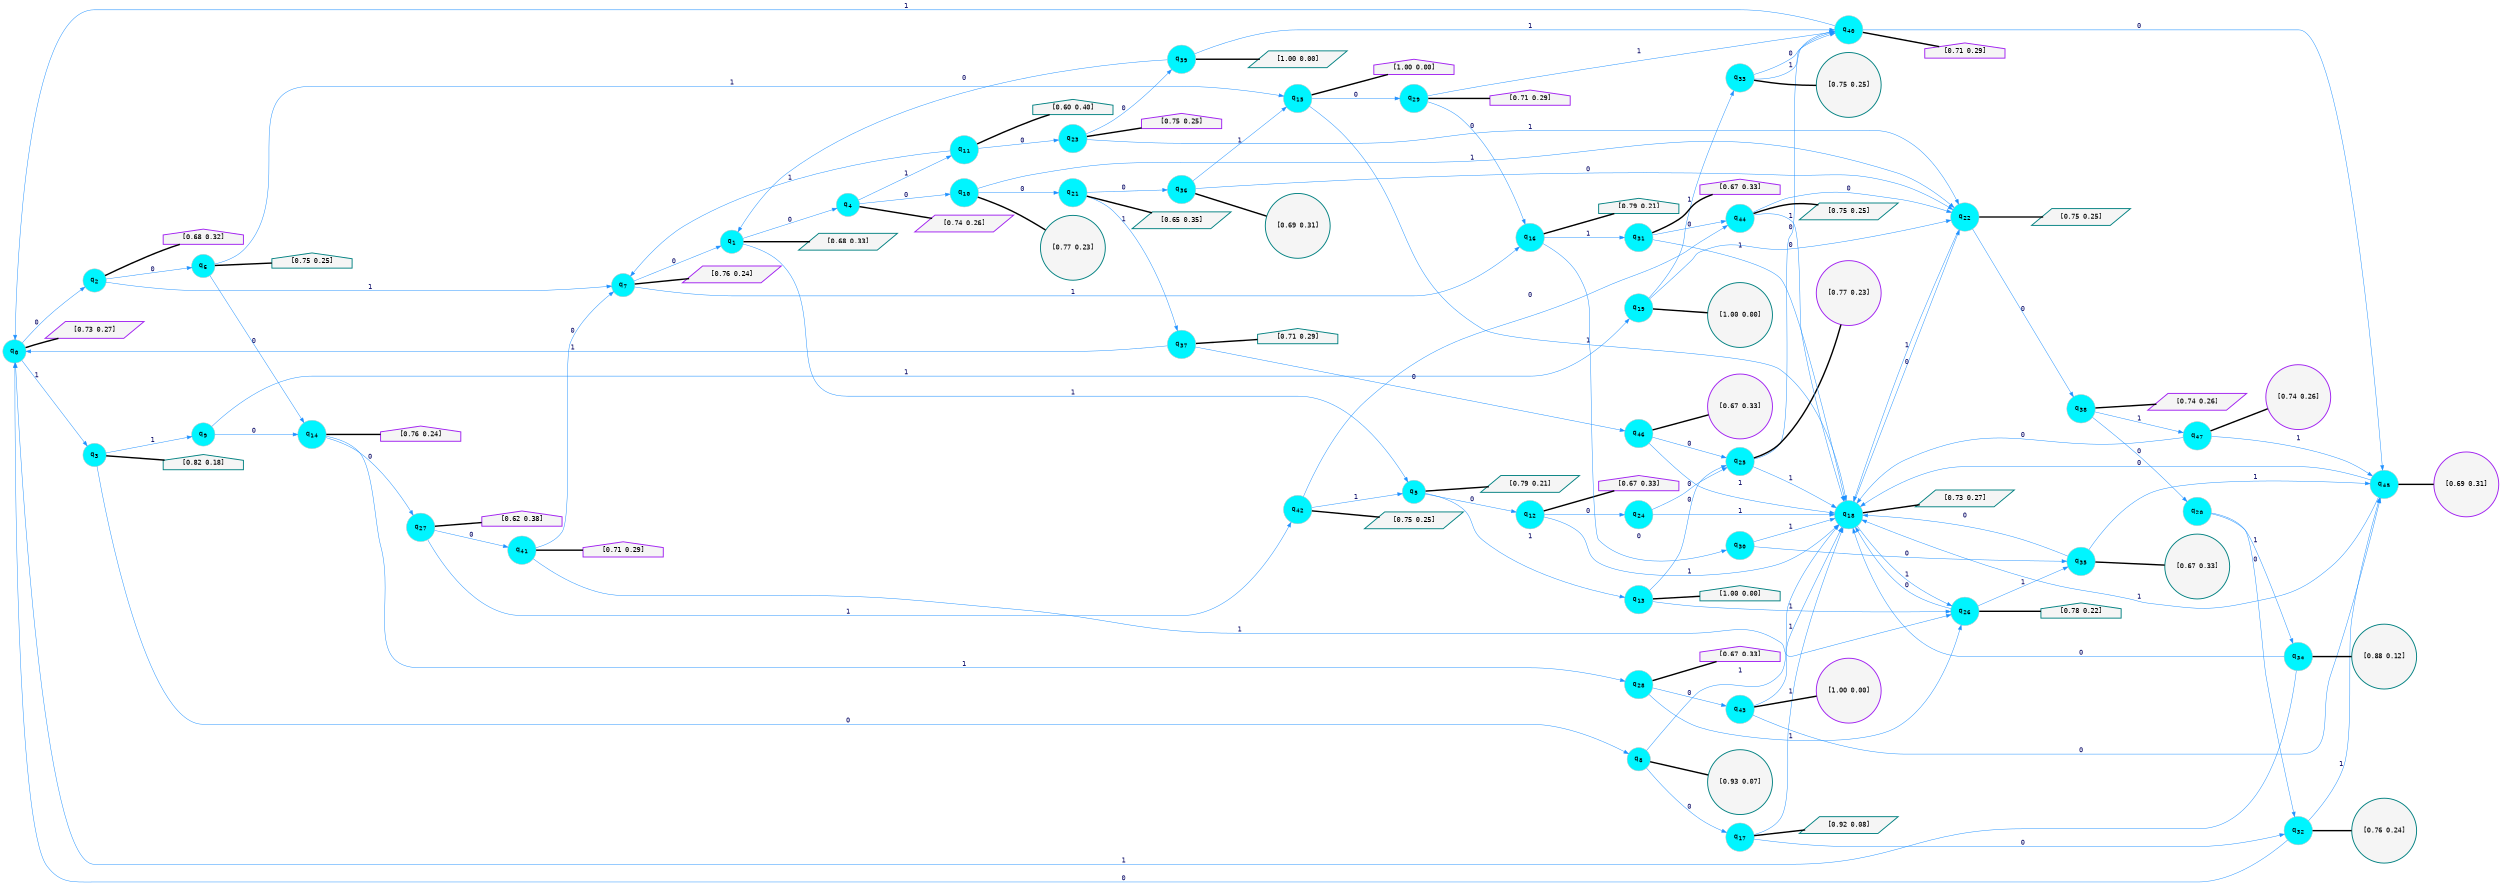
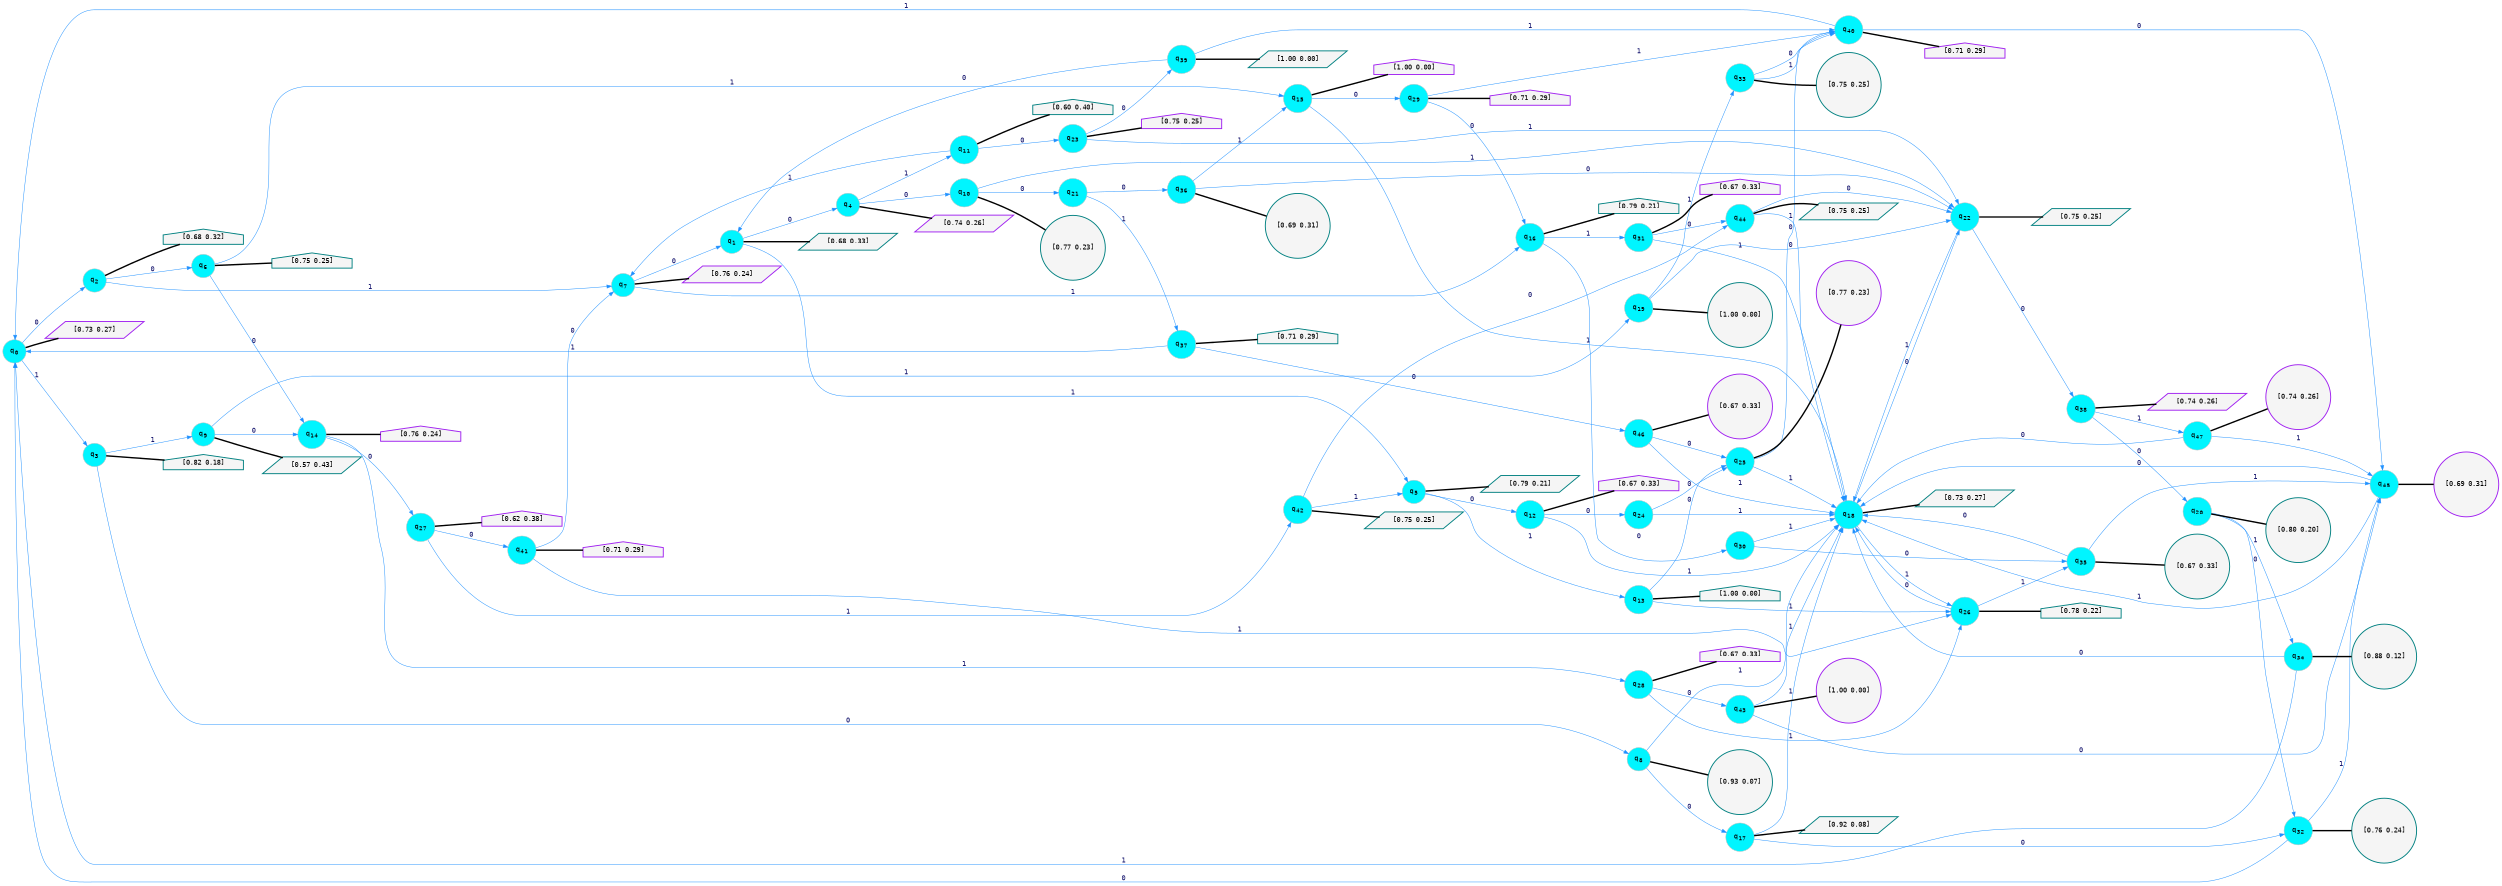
(1182, 220) -> none
(203, 238) -> (203, 238)
none -> (312, 465)
none -> (2298, 530)
